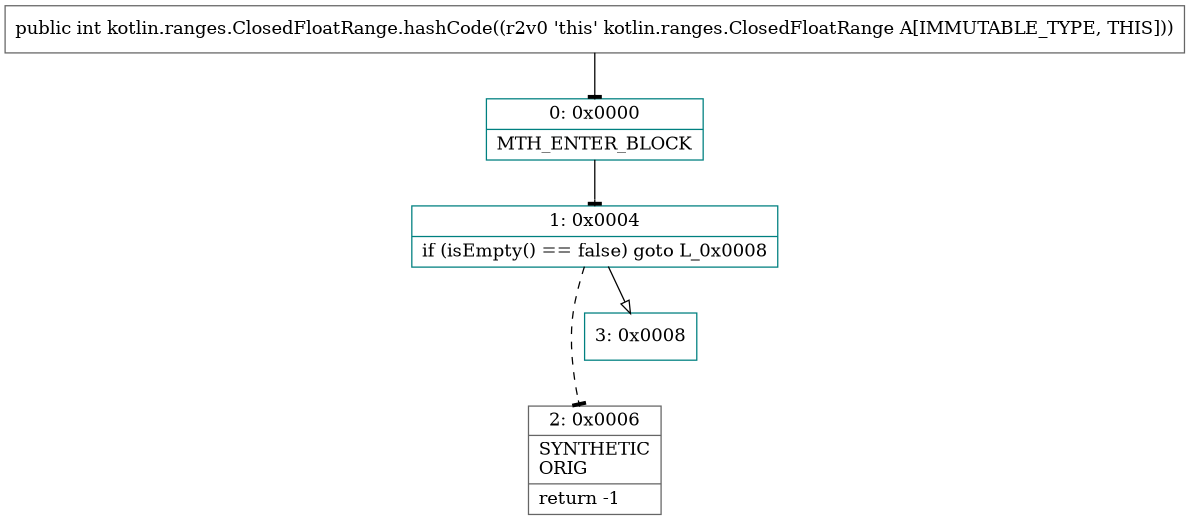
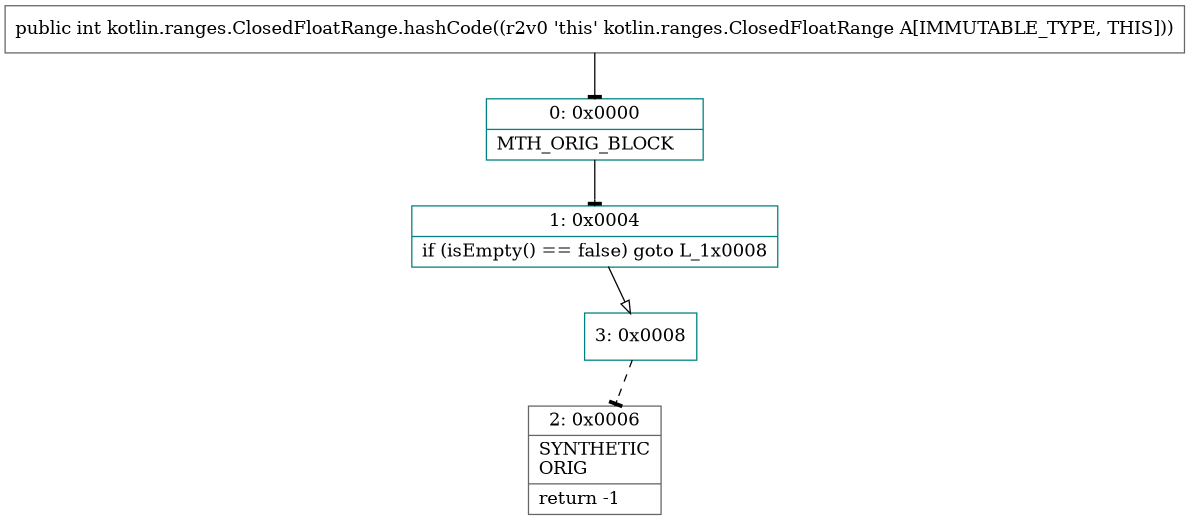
(595, 144) -> (585, 144)
(595, 251) -> (595, 251)
(572, 333) -> (625, 380)
